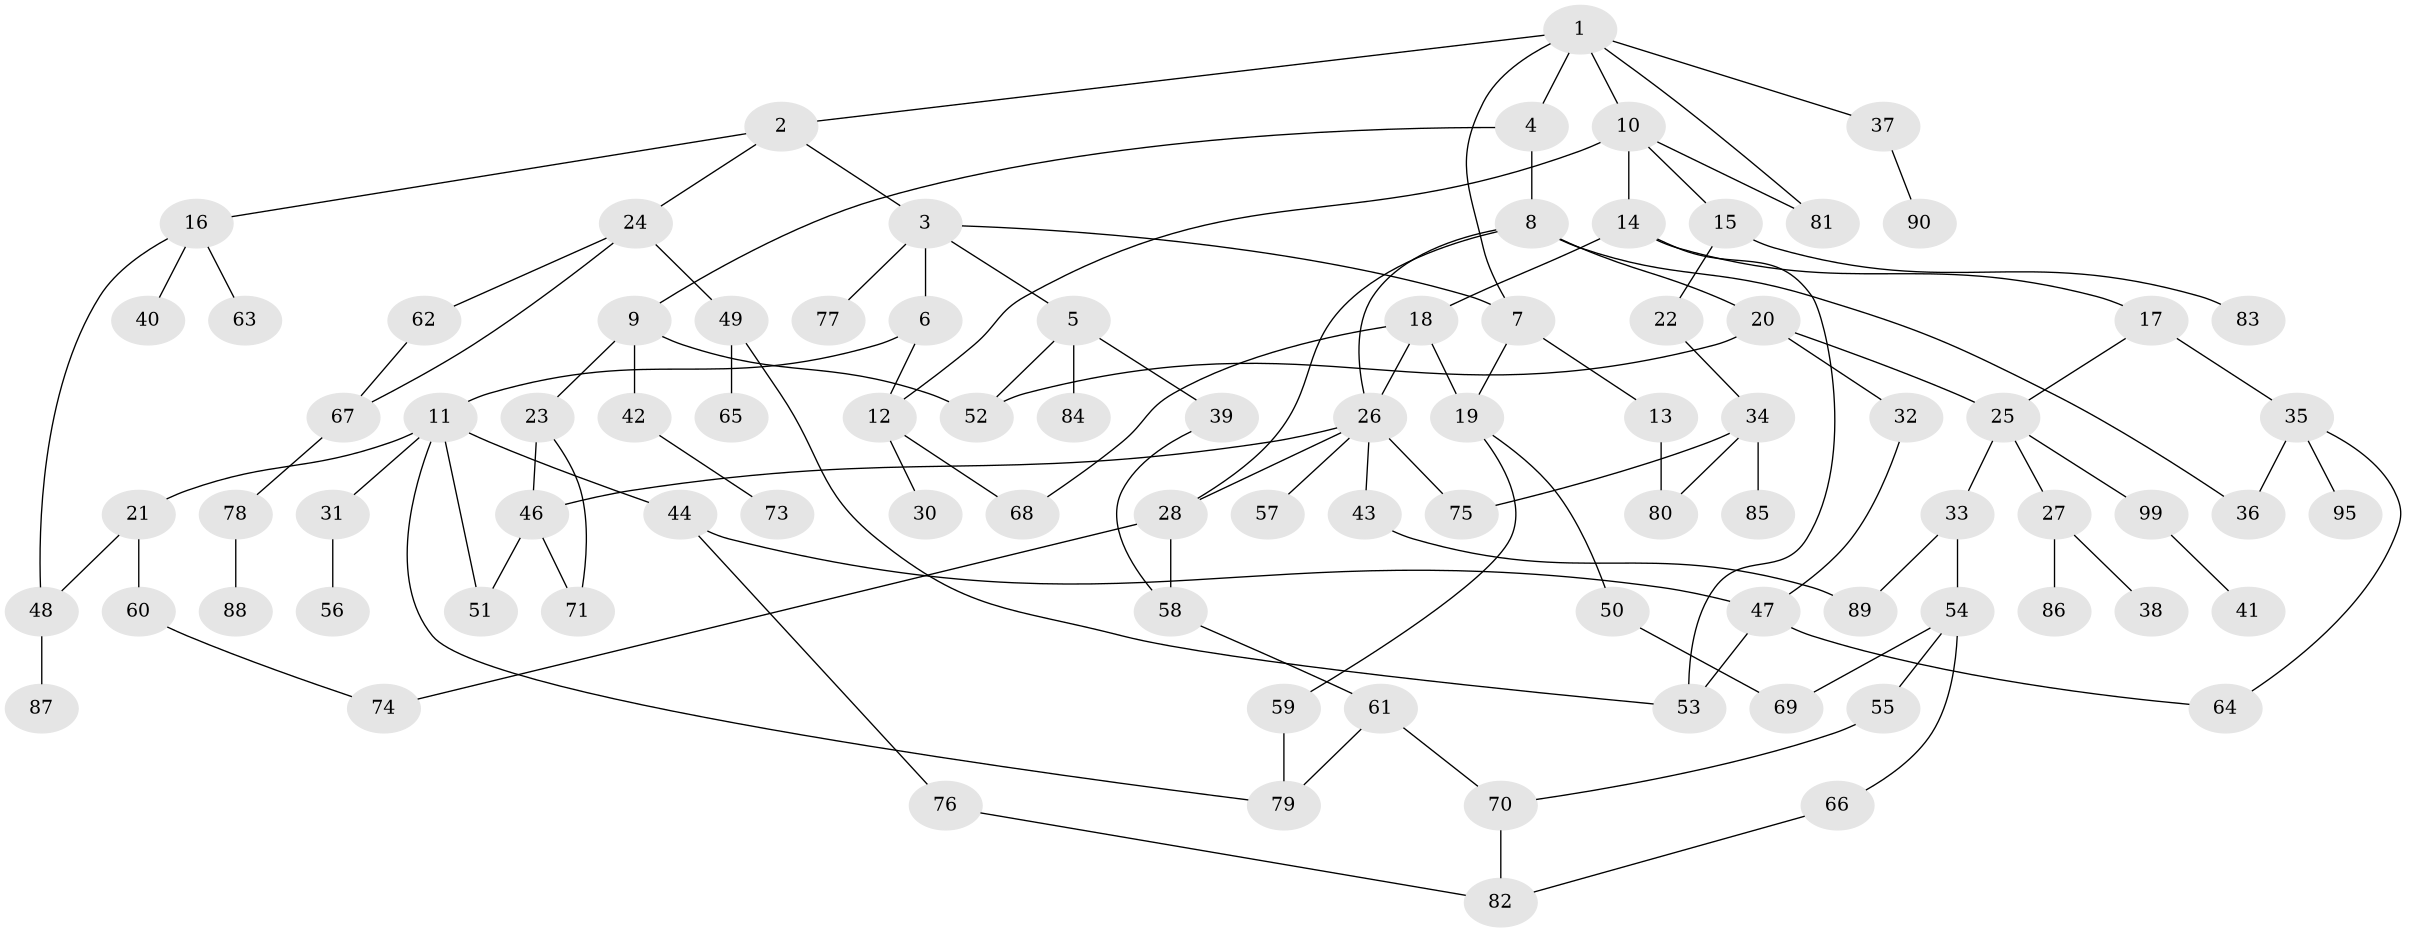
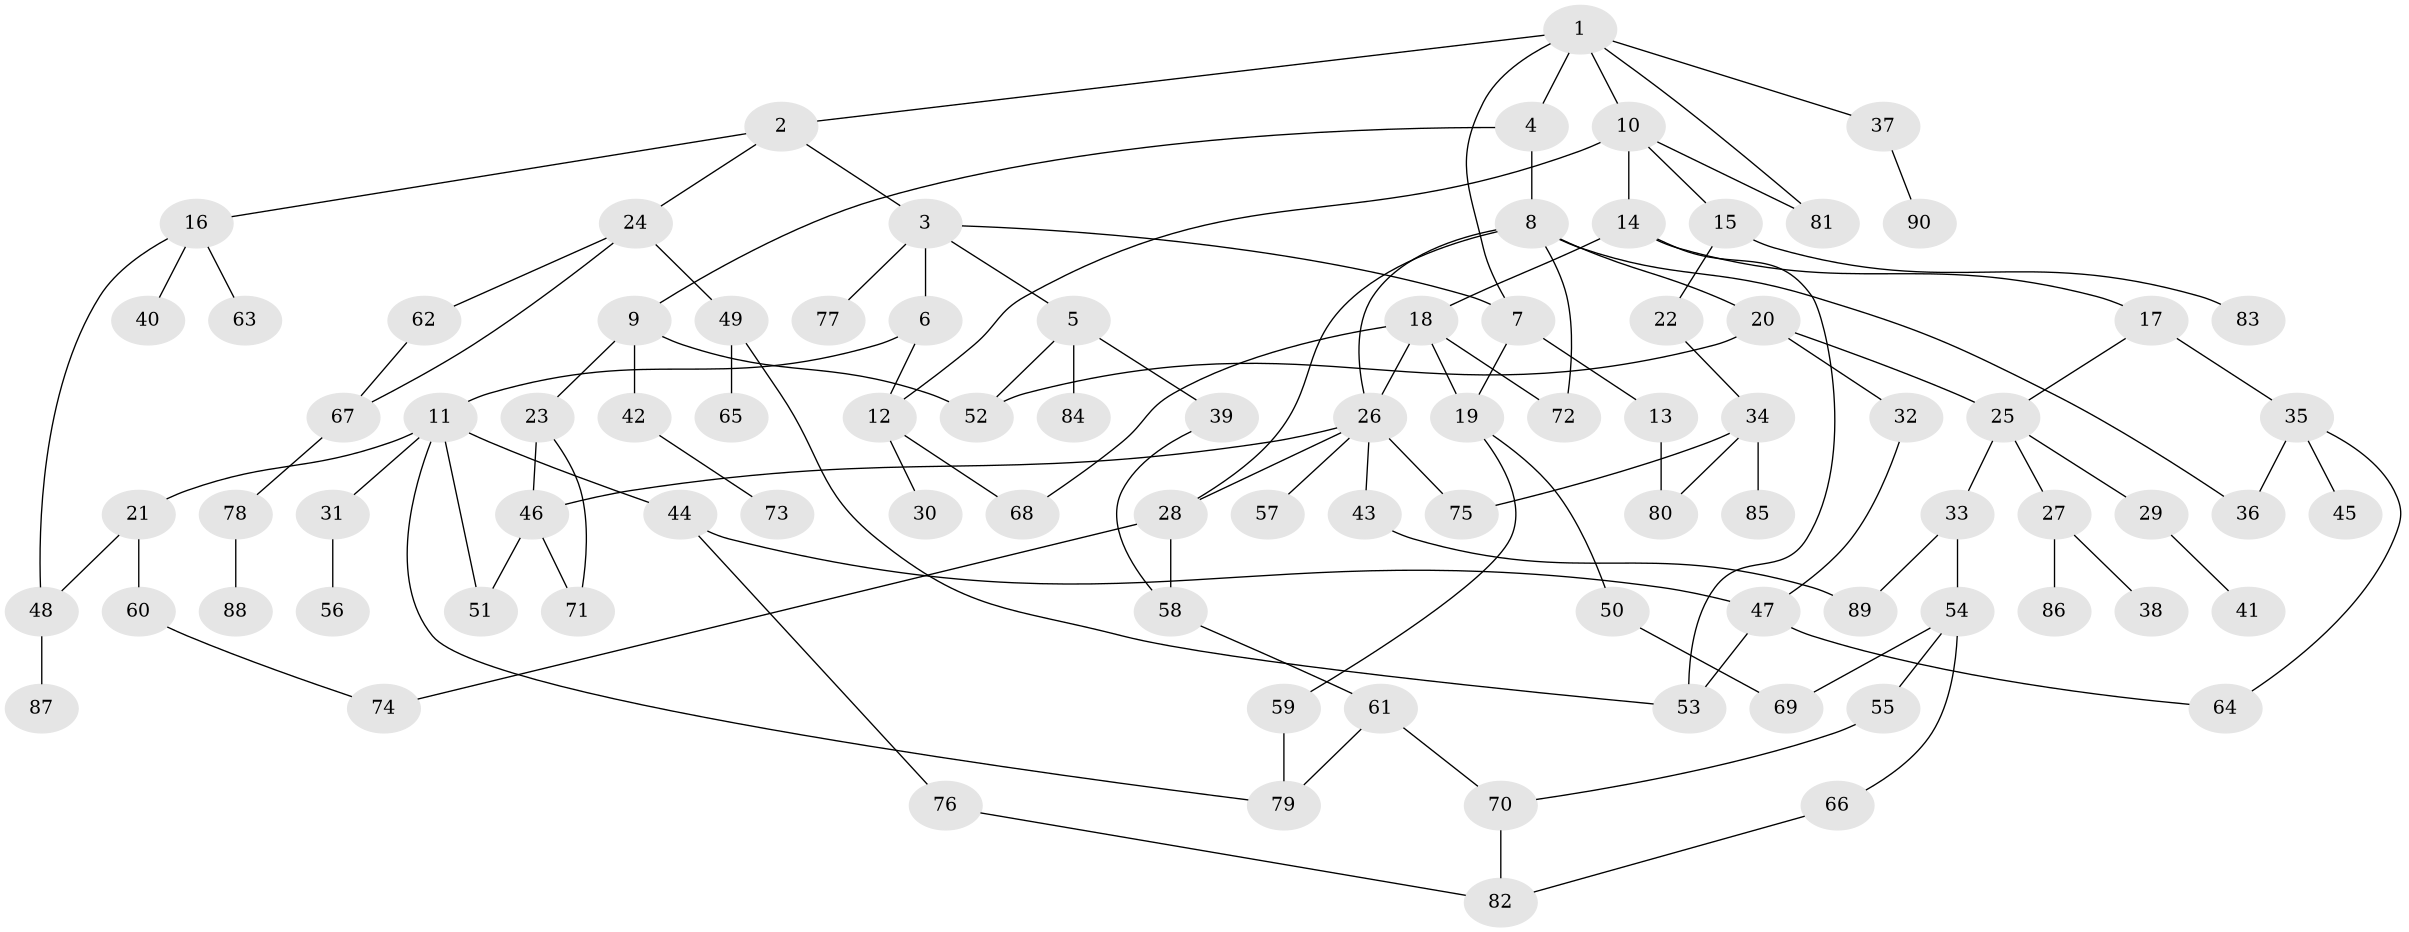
none -> (1564, 418)
(2152, 515) -> (2152, 515)
(2346, 515) -> (2346, 515)
